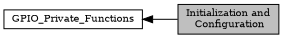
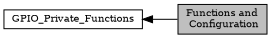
(228, 19) -> (222, 19)
